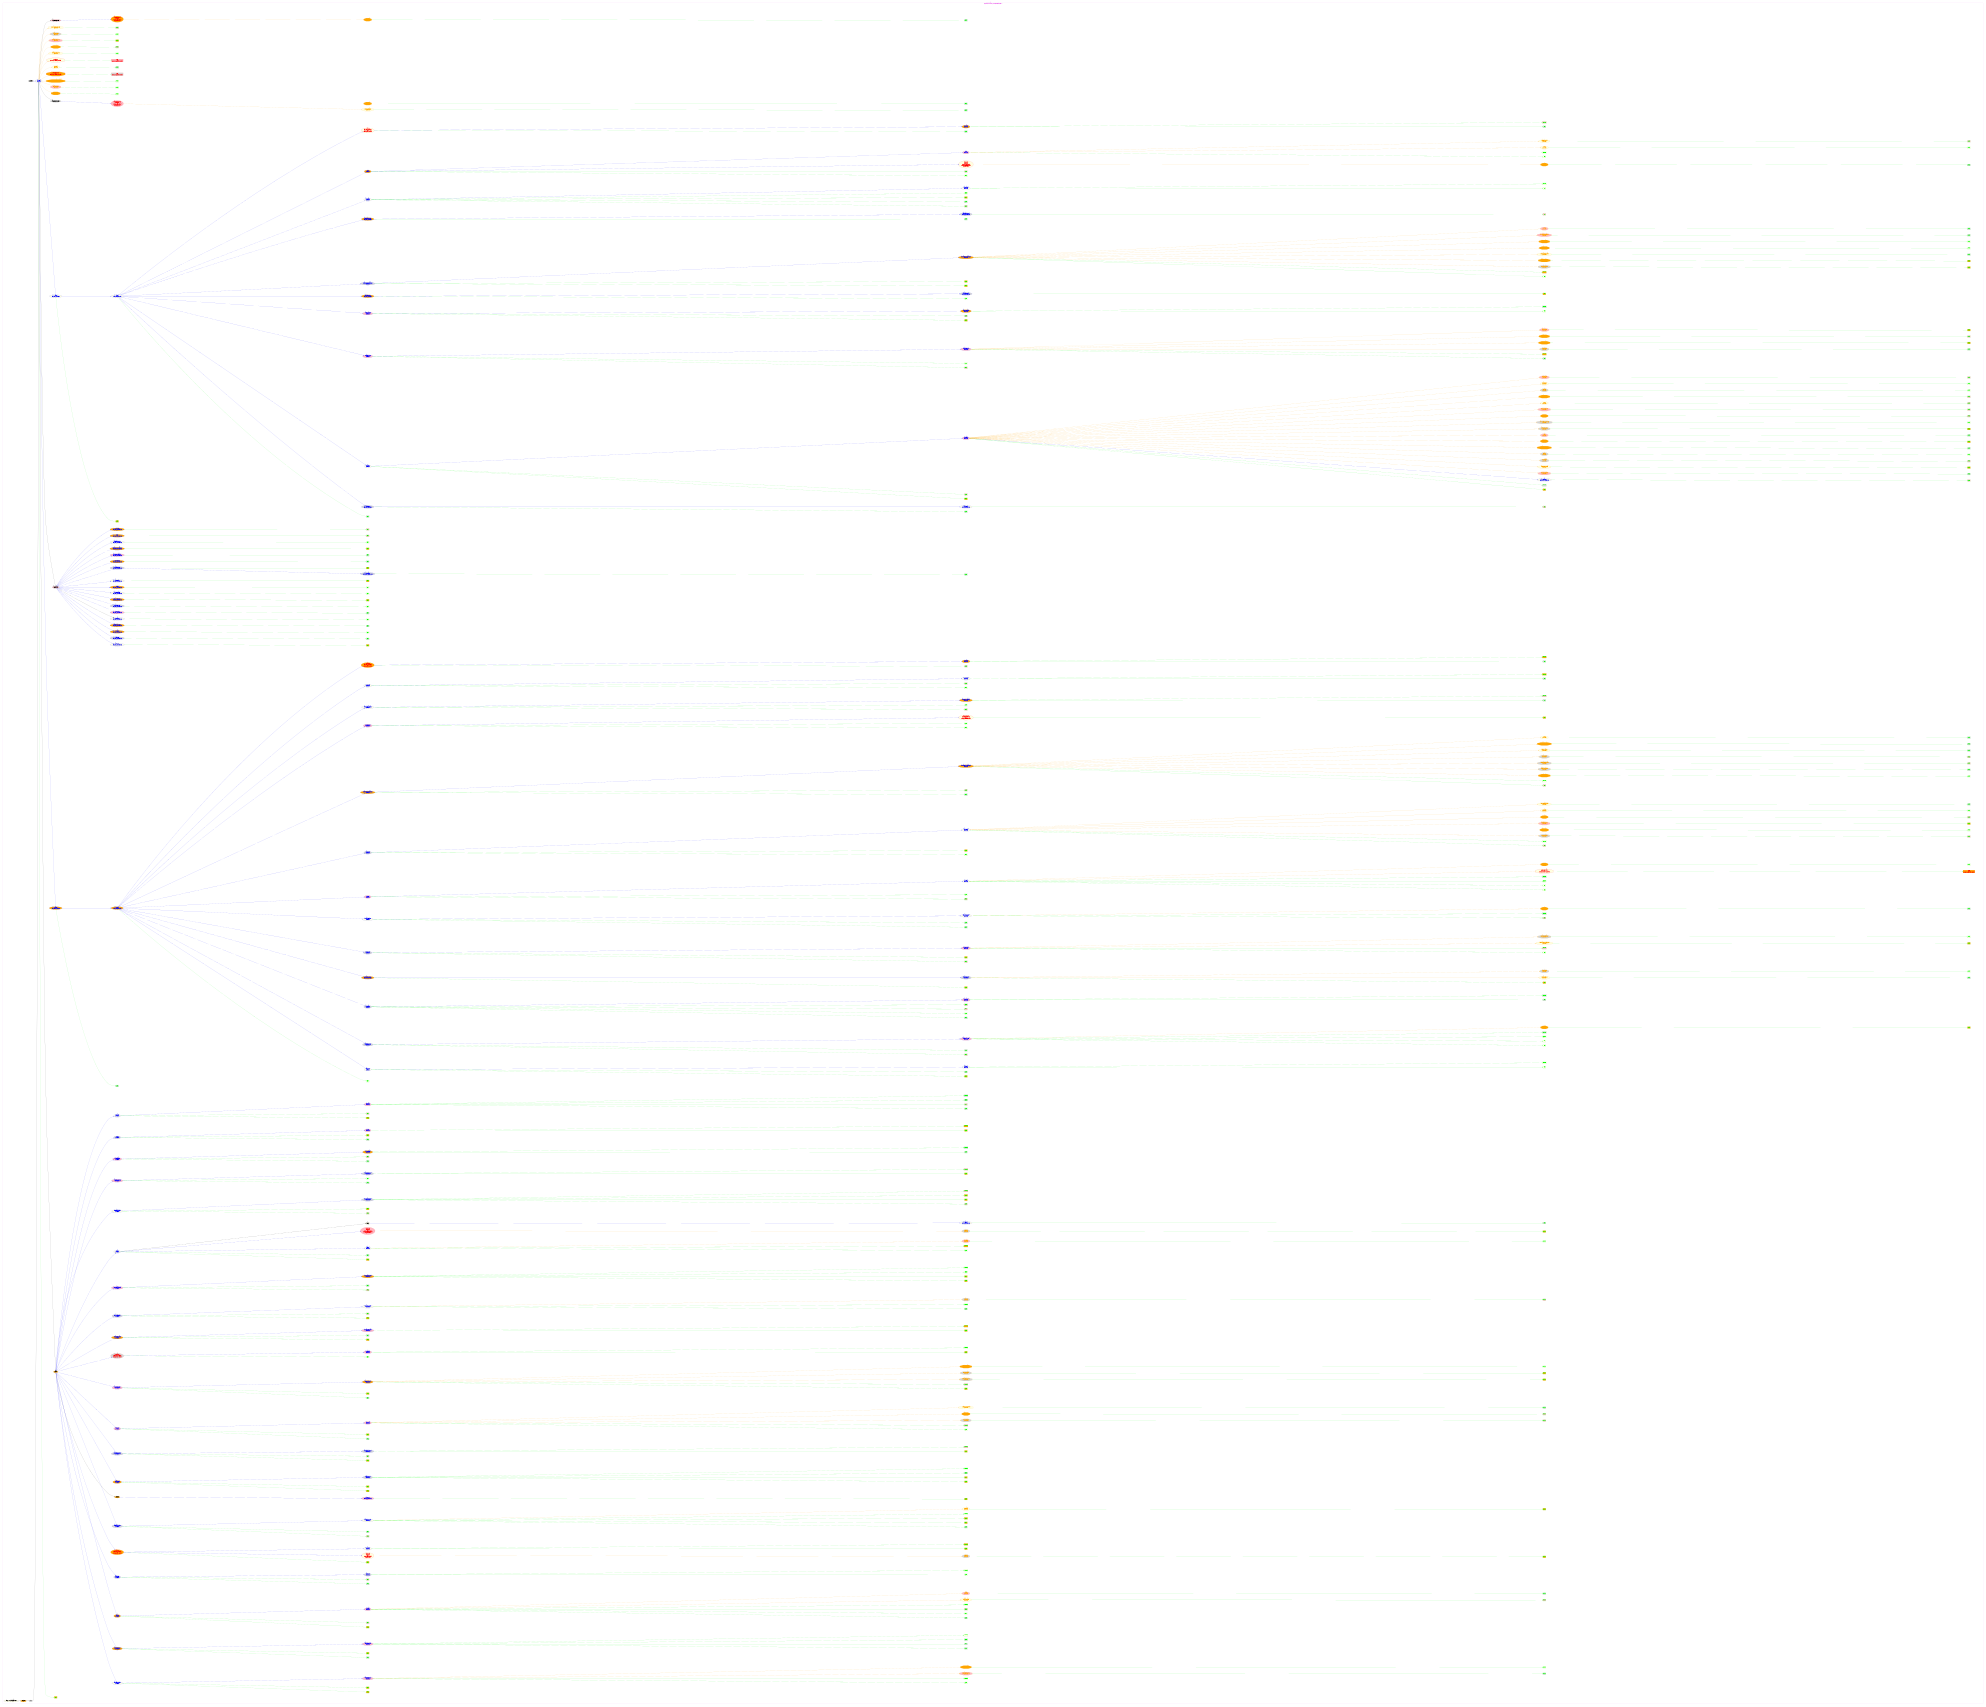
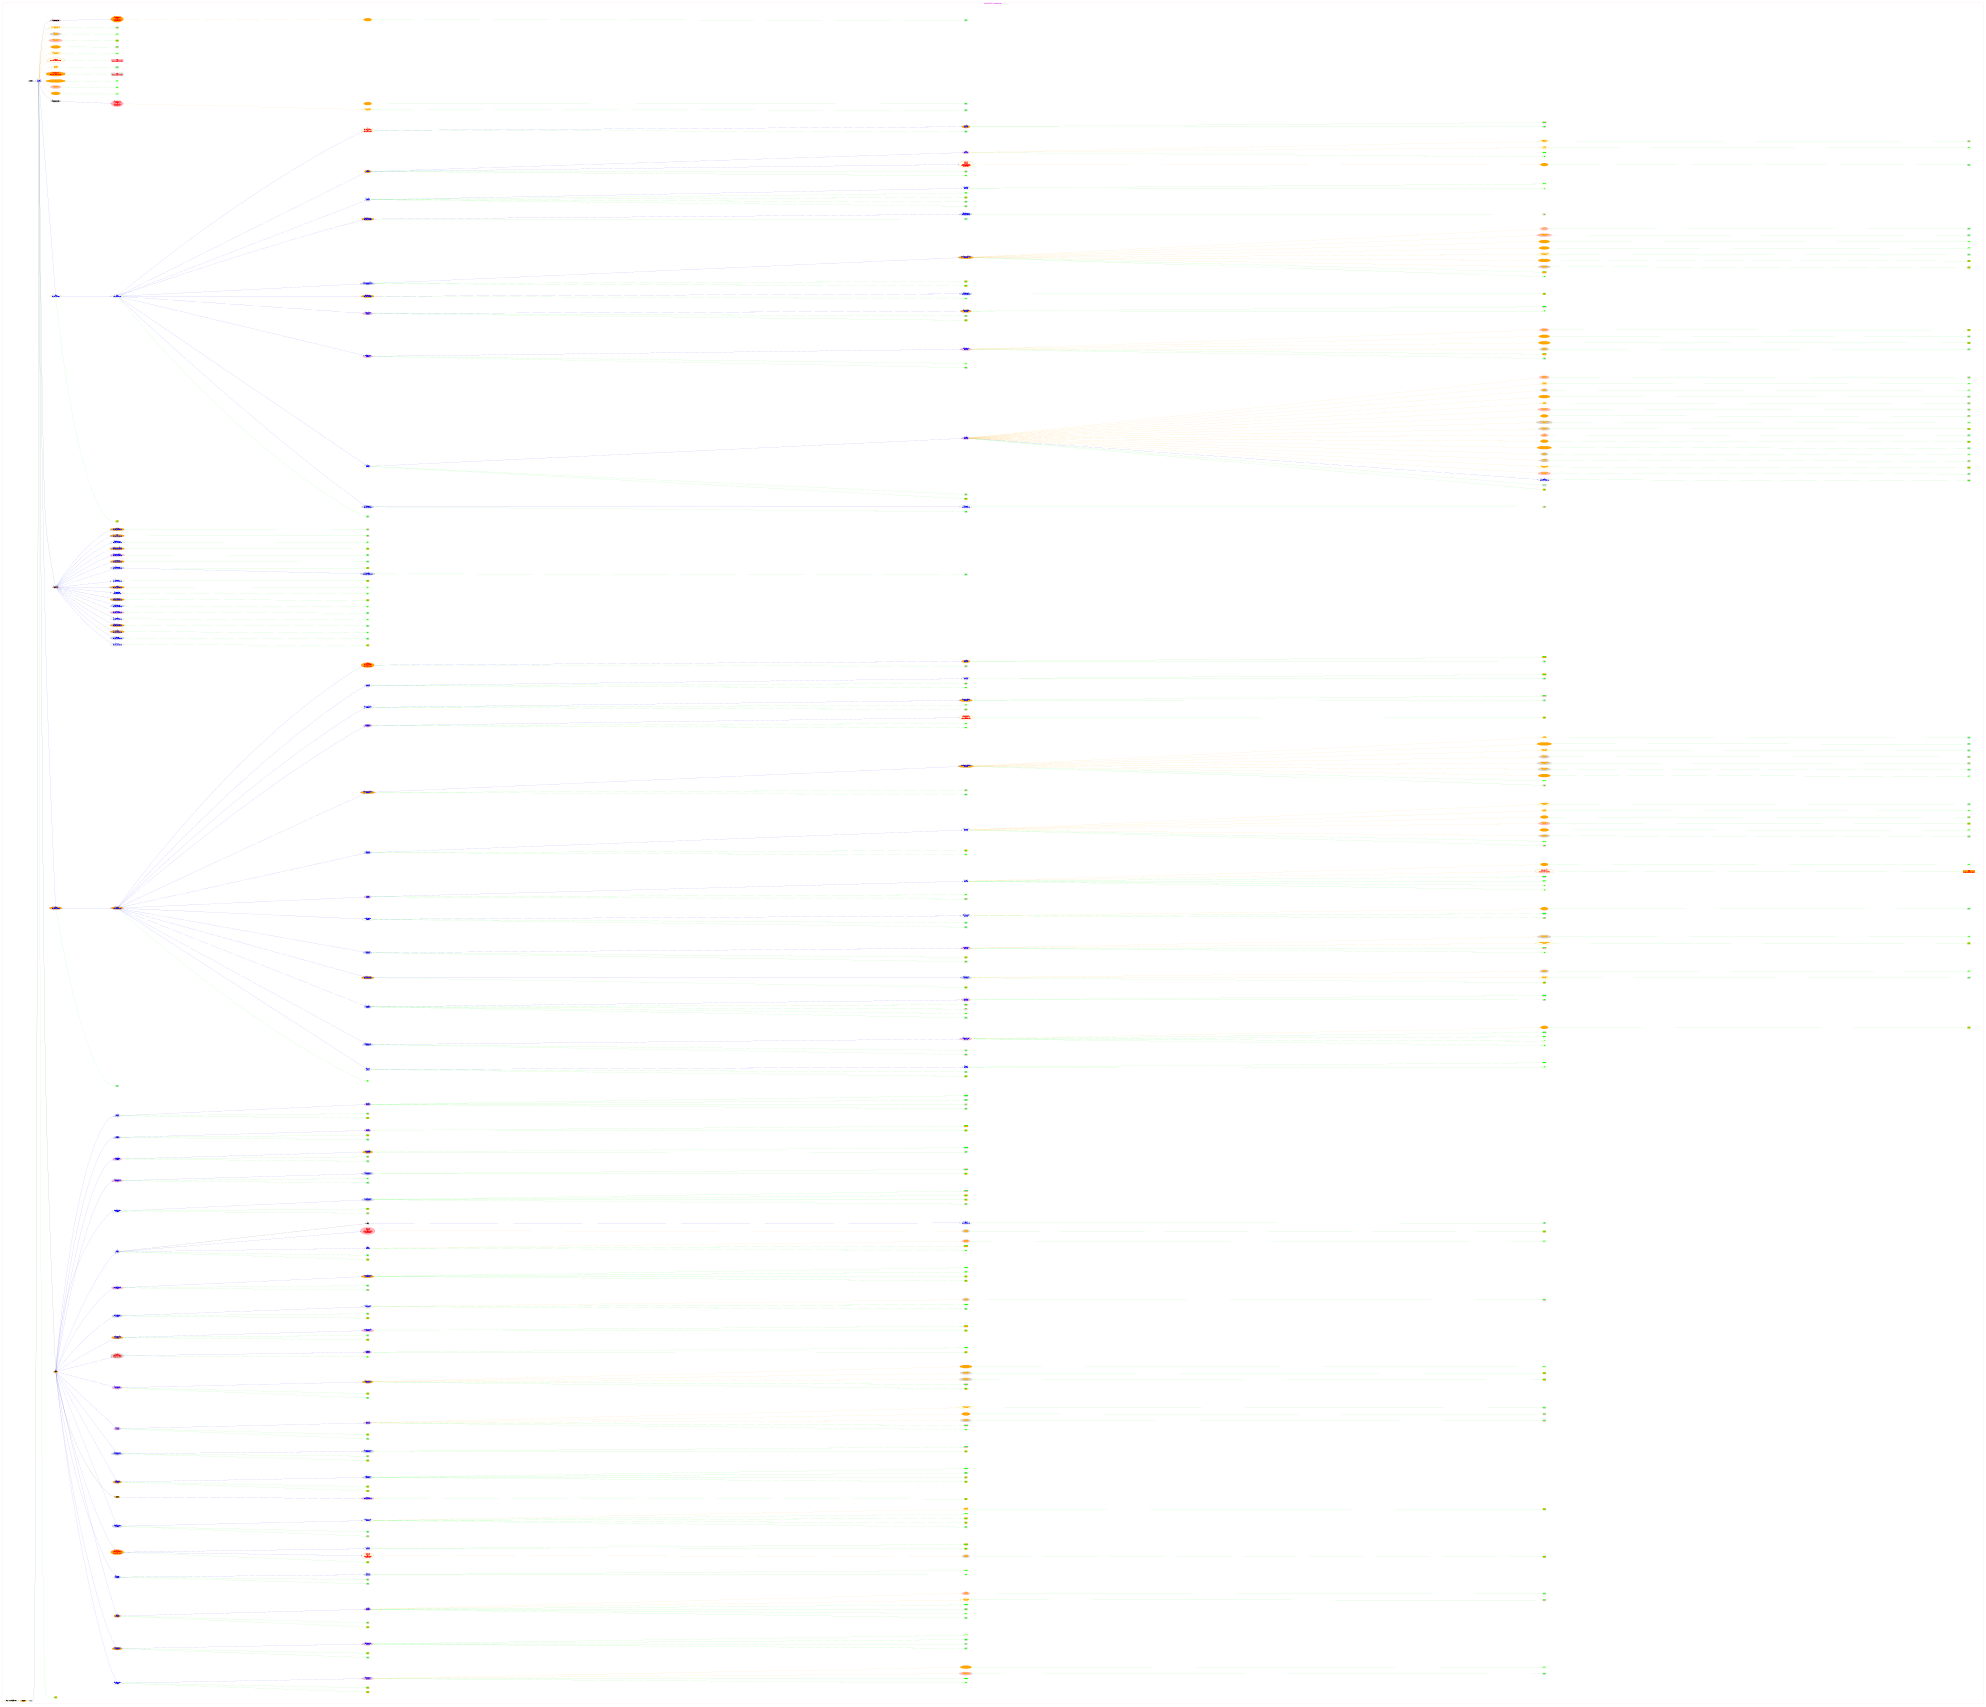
(117, 593) -> (117, 593)
